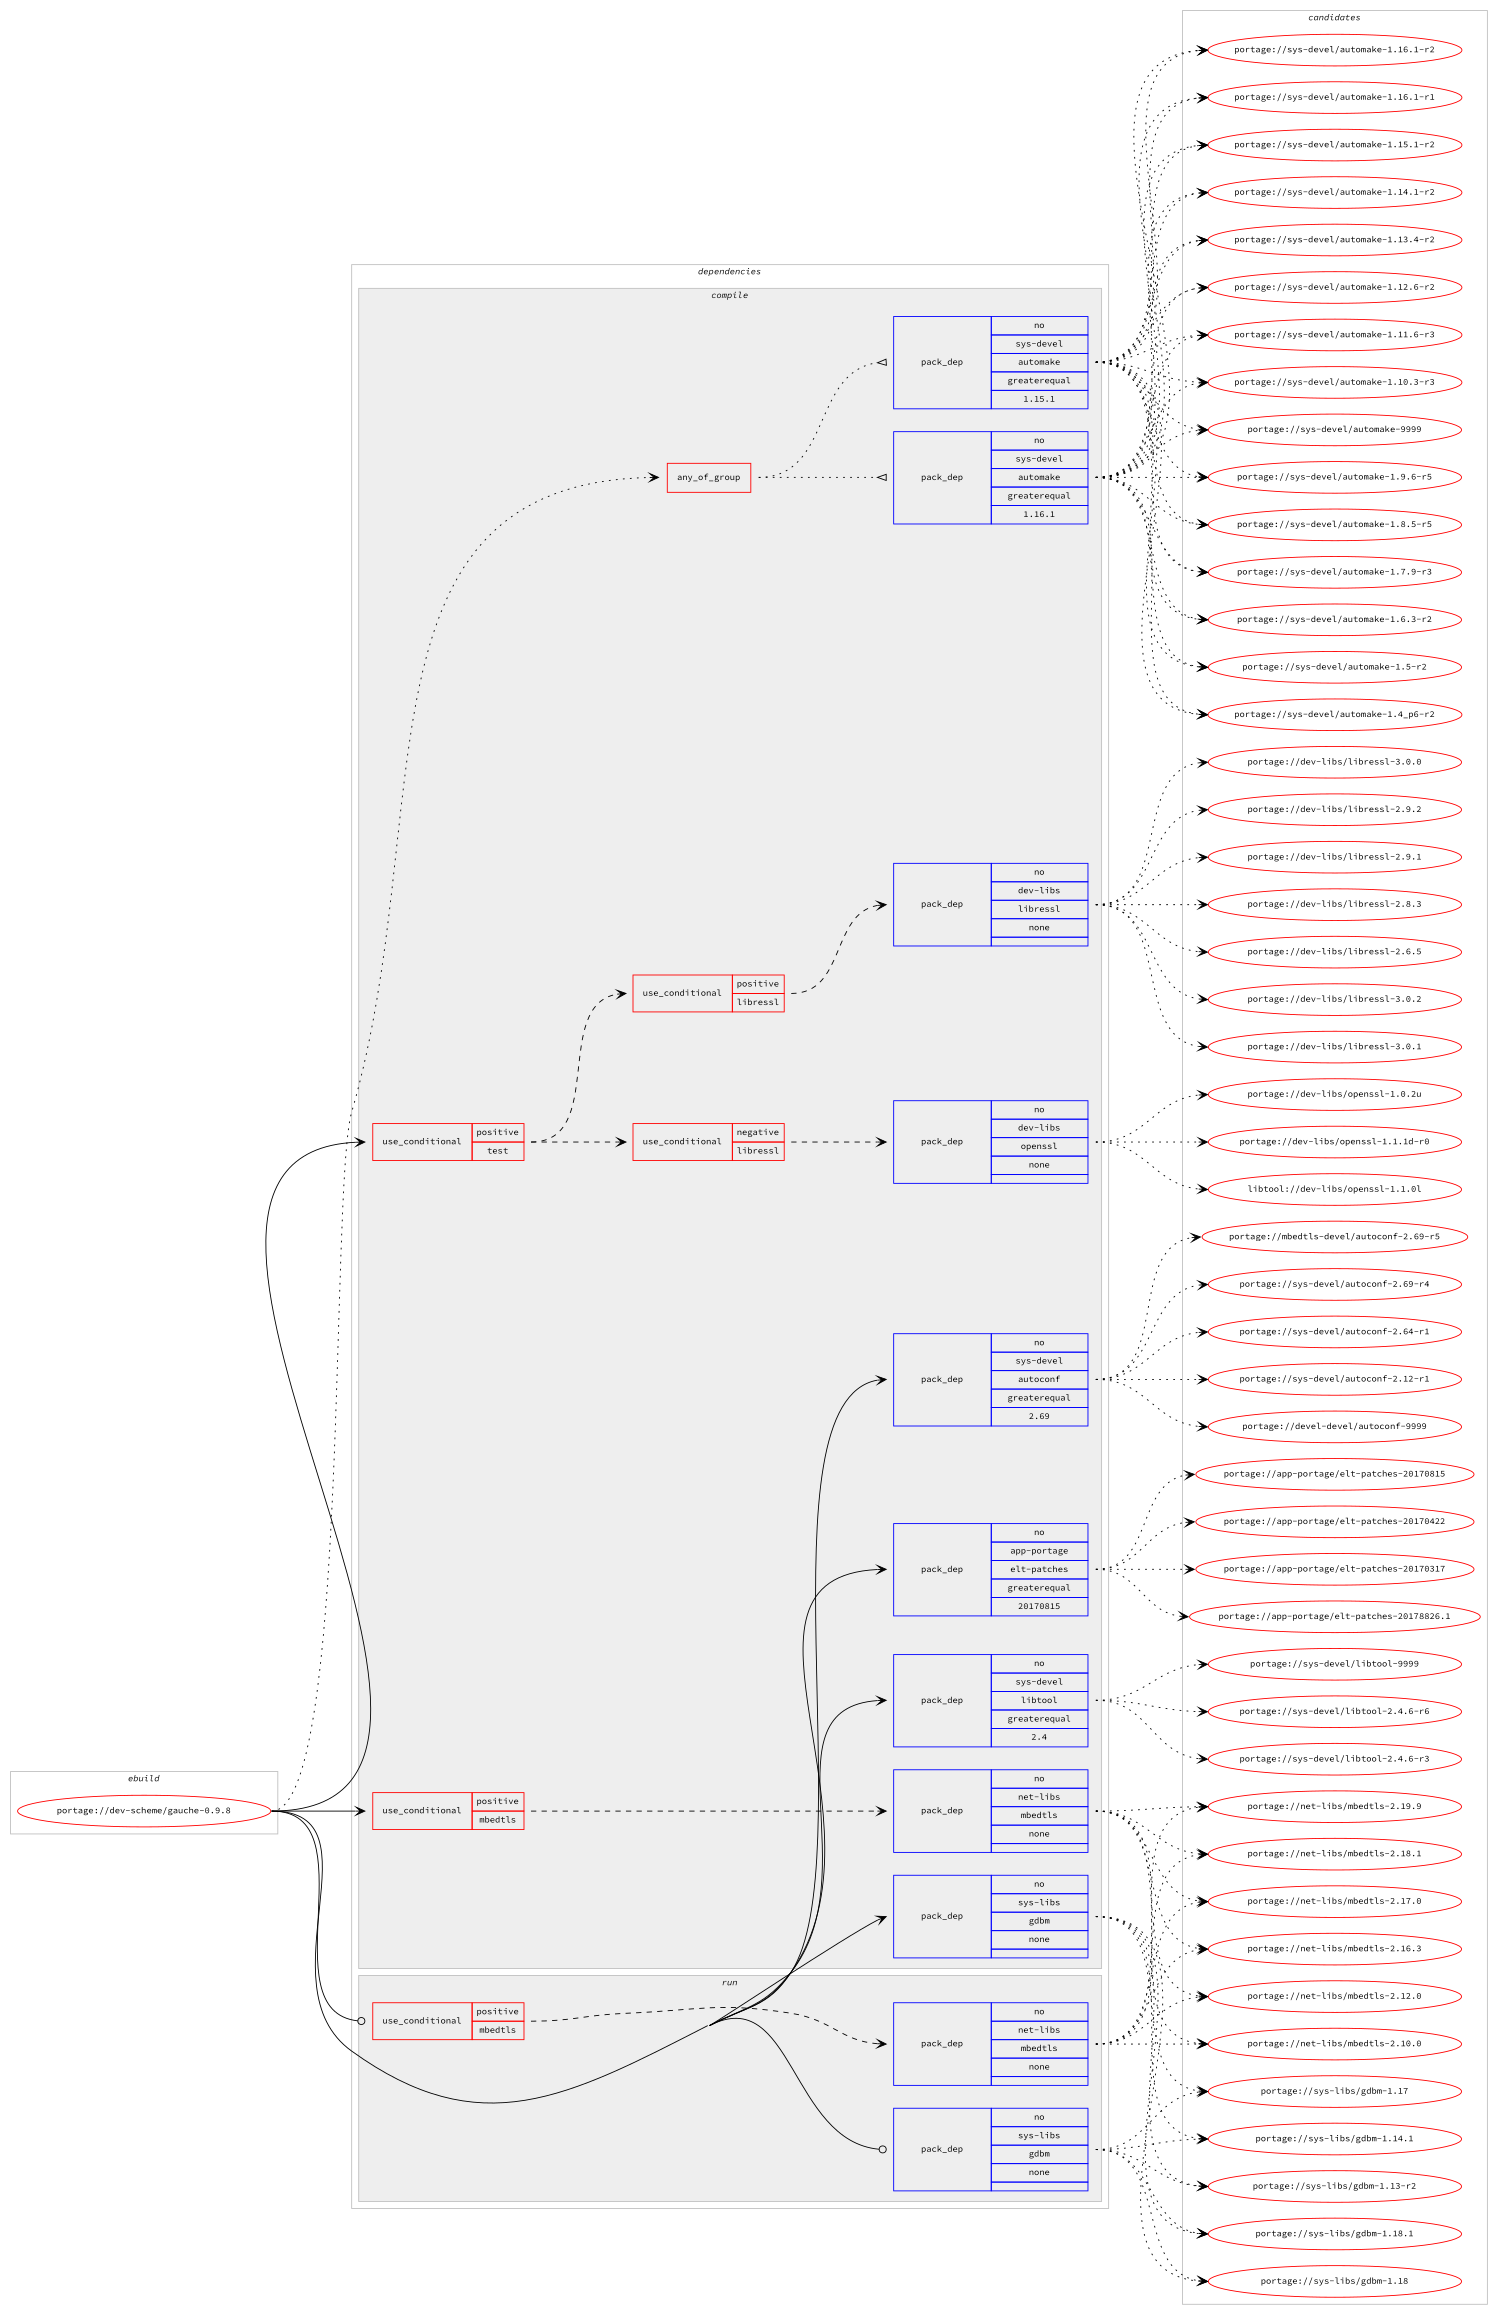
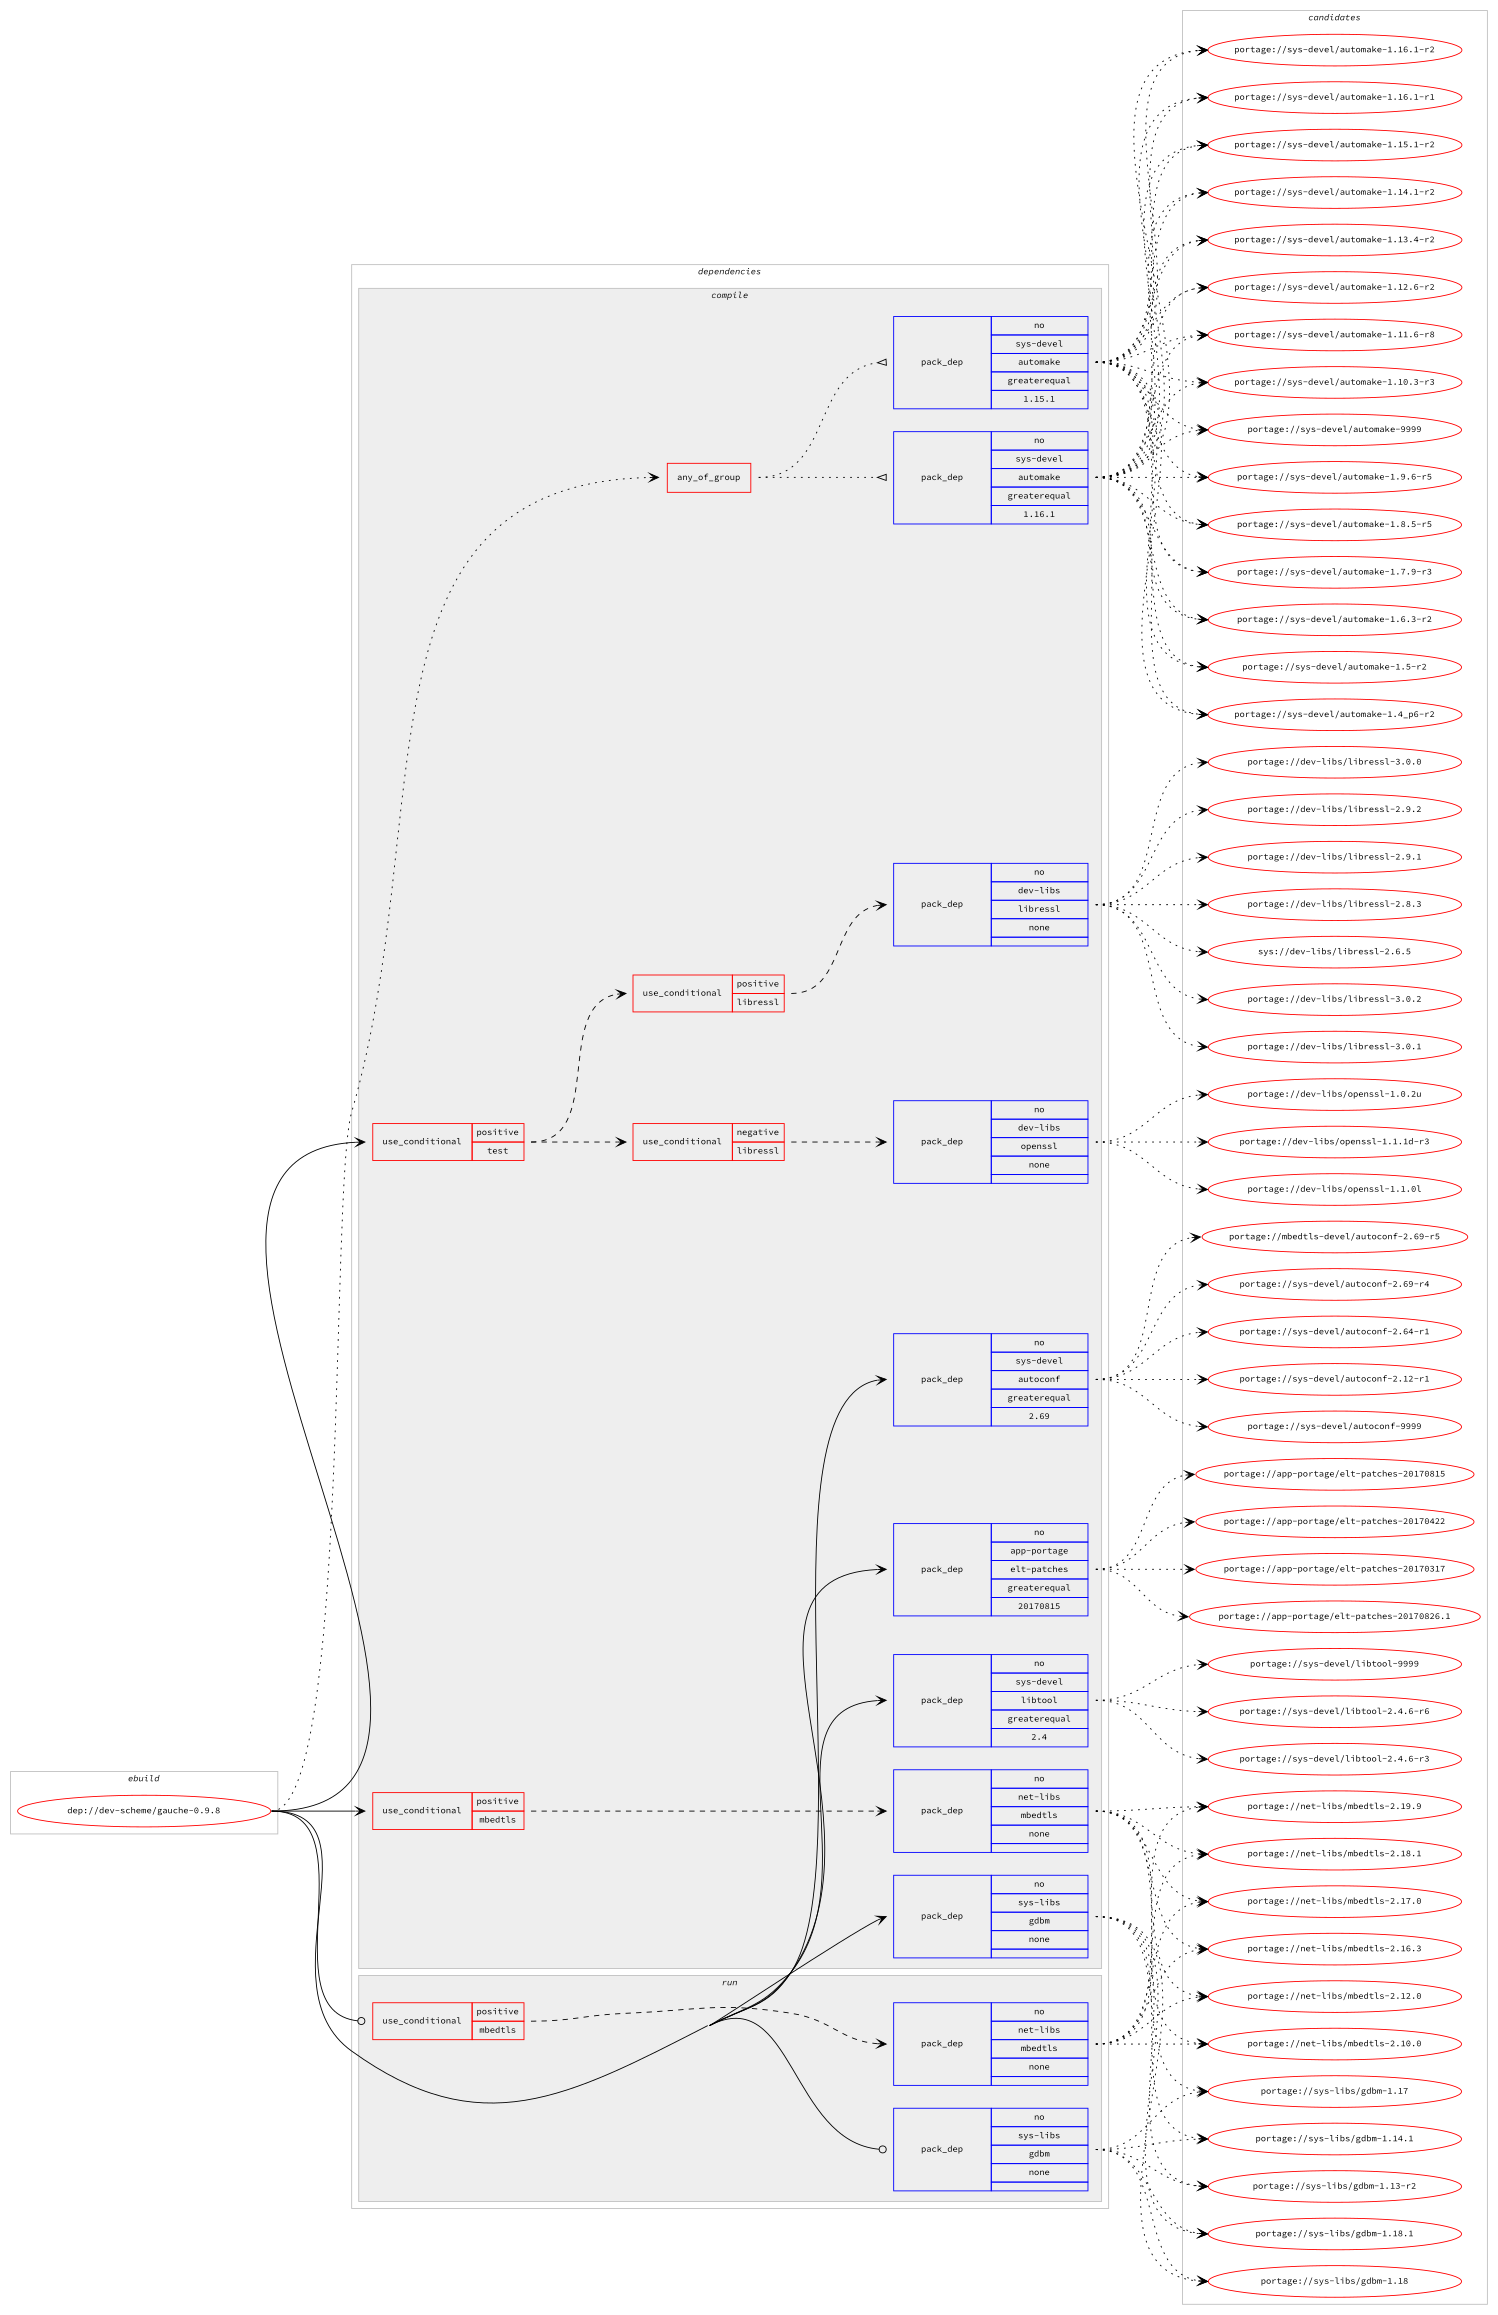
(1335, 335) -> (1335, 335)
(1335, 952) -> (1335, 952)
(1335, 1142) -> (1335, 1142)
(1335, 1190) -> (1335, 1190)
(1335, 1427) -> (1335, 1427)
(1335, 1617) -> (1335, 1617)
(144, 1811) -> (144, 1811)
